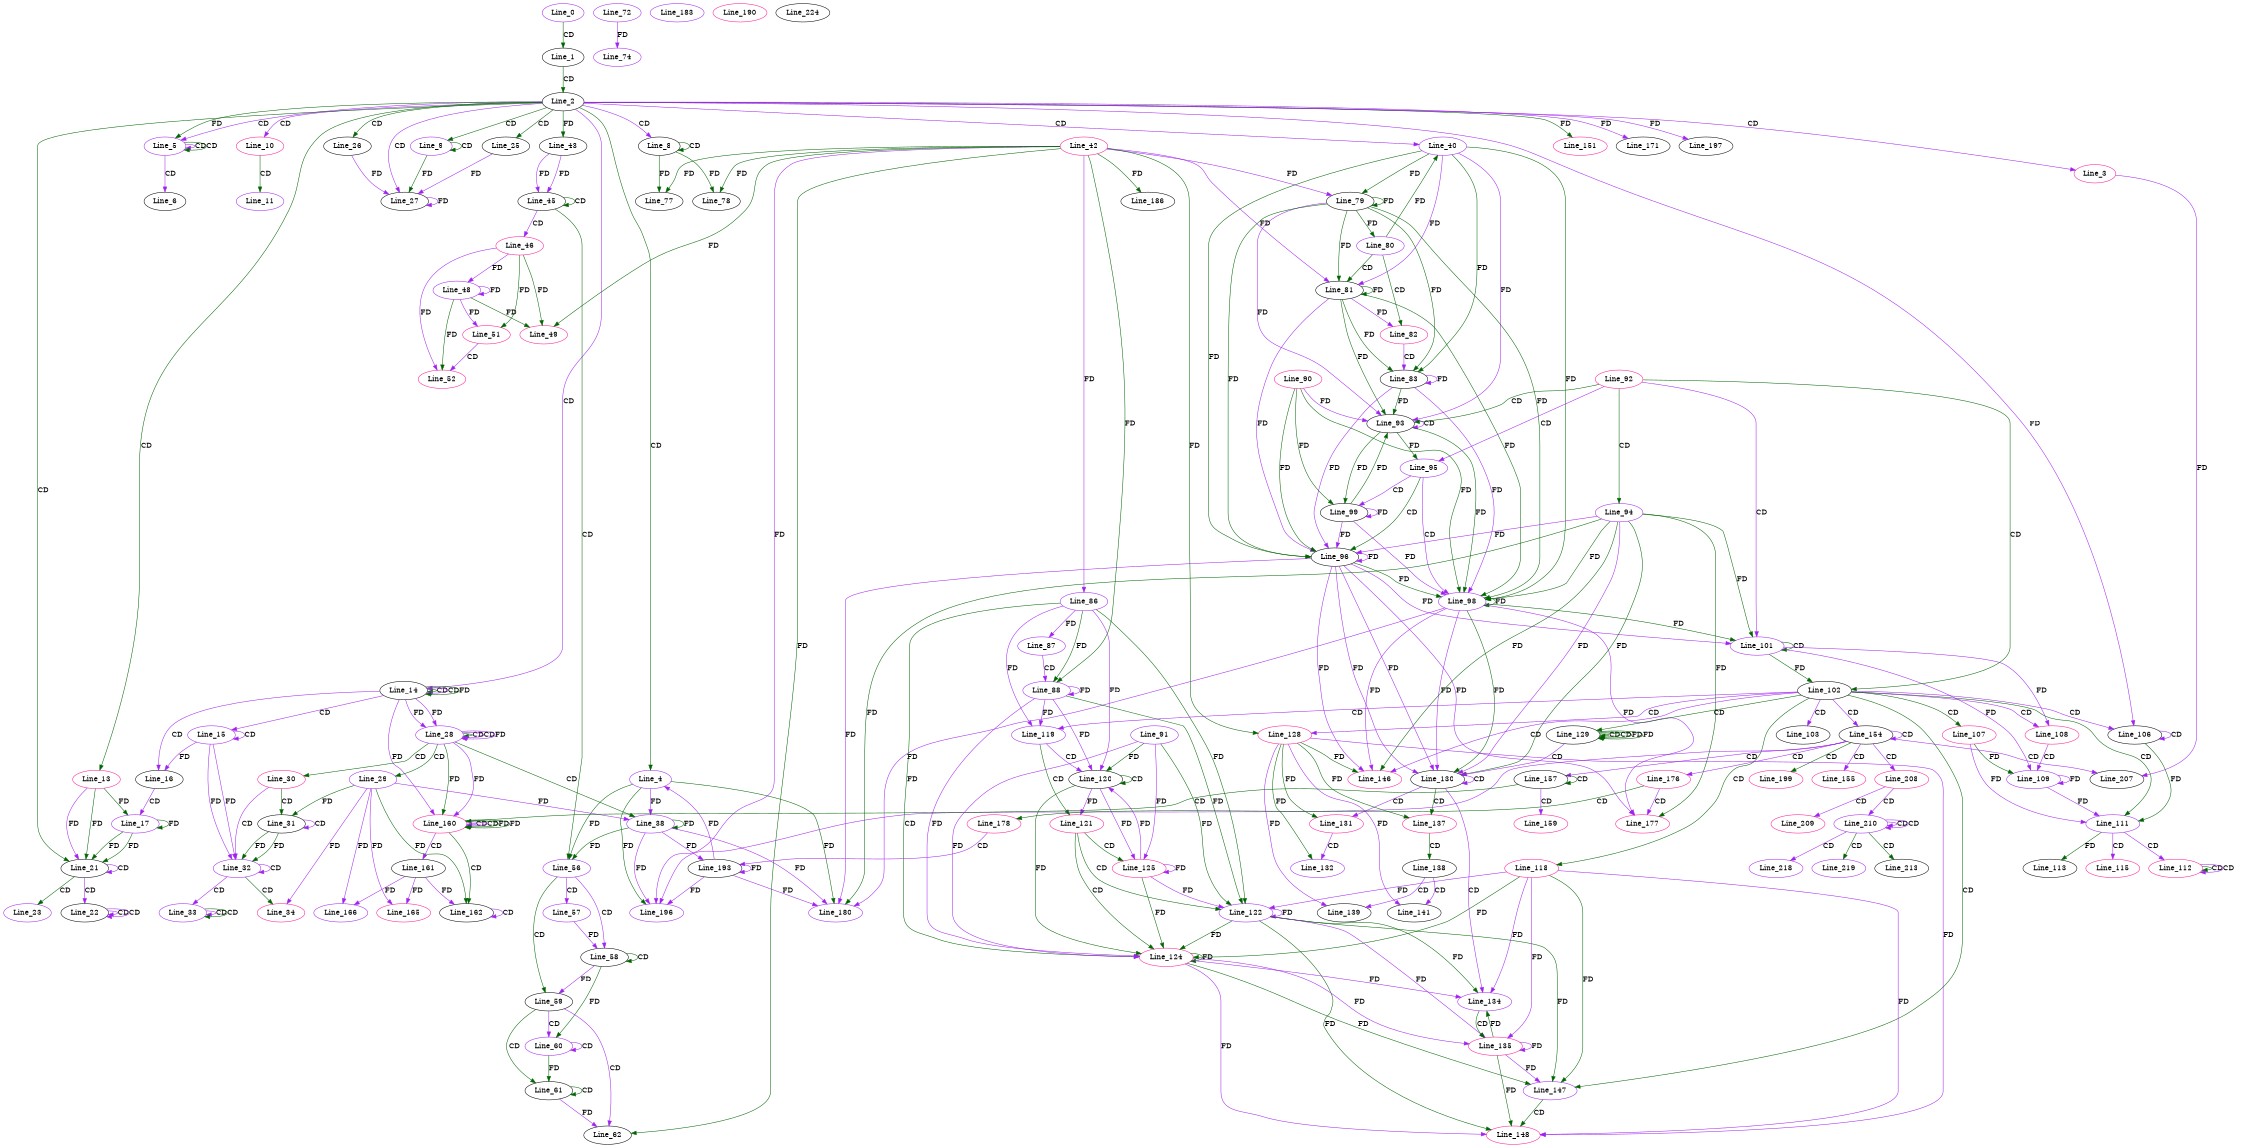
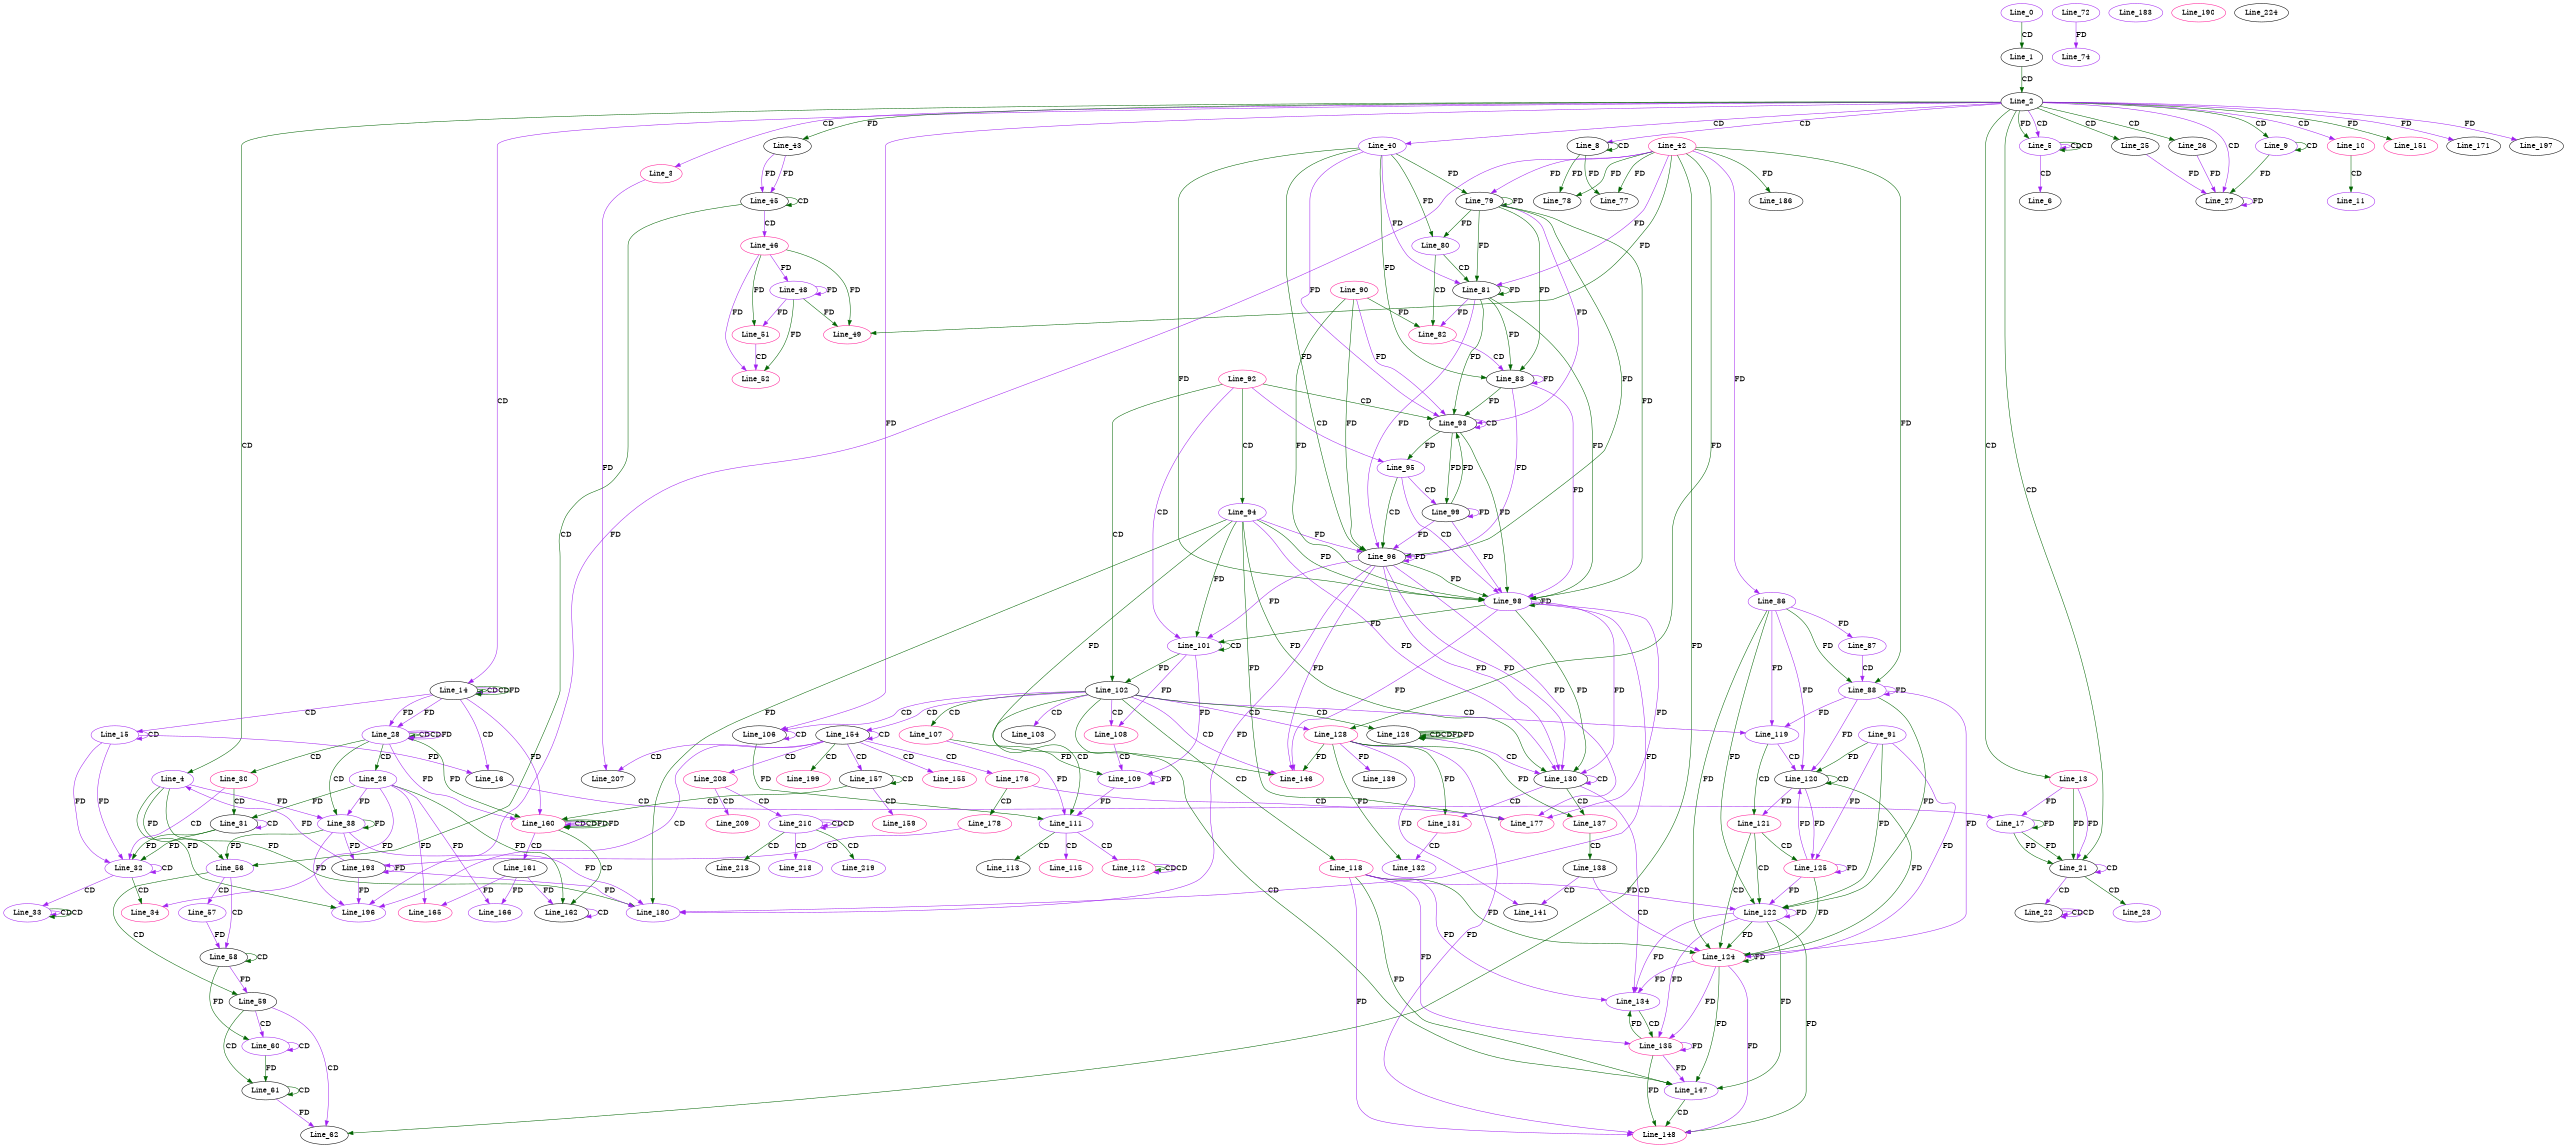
(1411, 198) -> (1414, 191)
(1299, 449) -> (1395, 313)
(114, 800) -> (2044, 800)
(2090, 846) -> (1044, 846)
(1402, 898) -> (1635, 920)
(1383, 925) -> (1670, 931)
